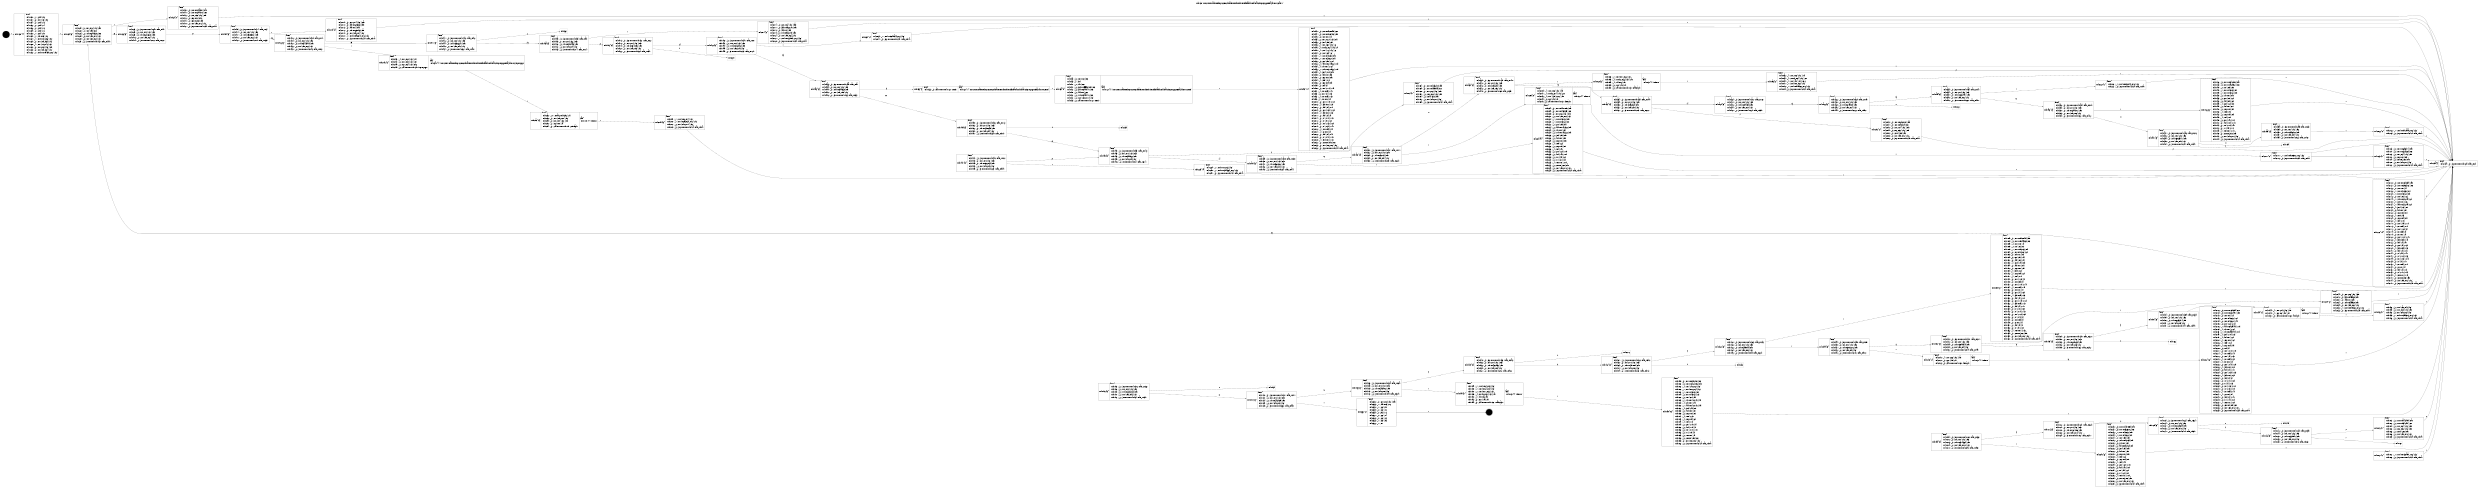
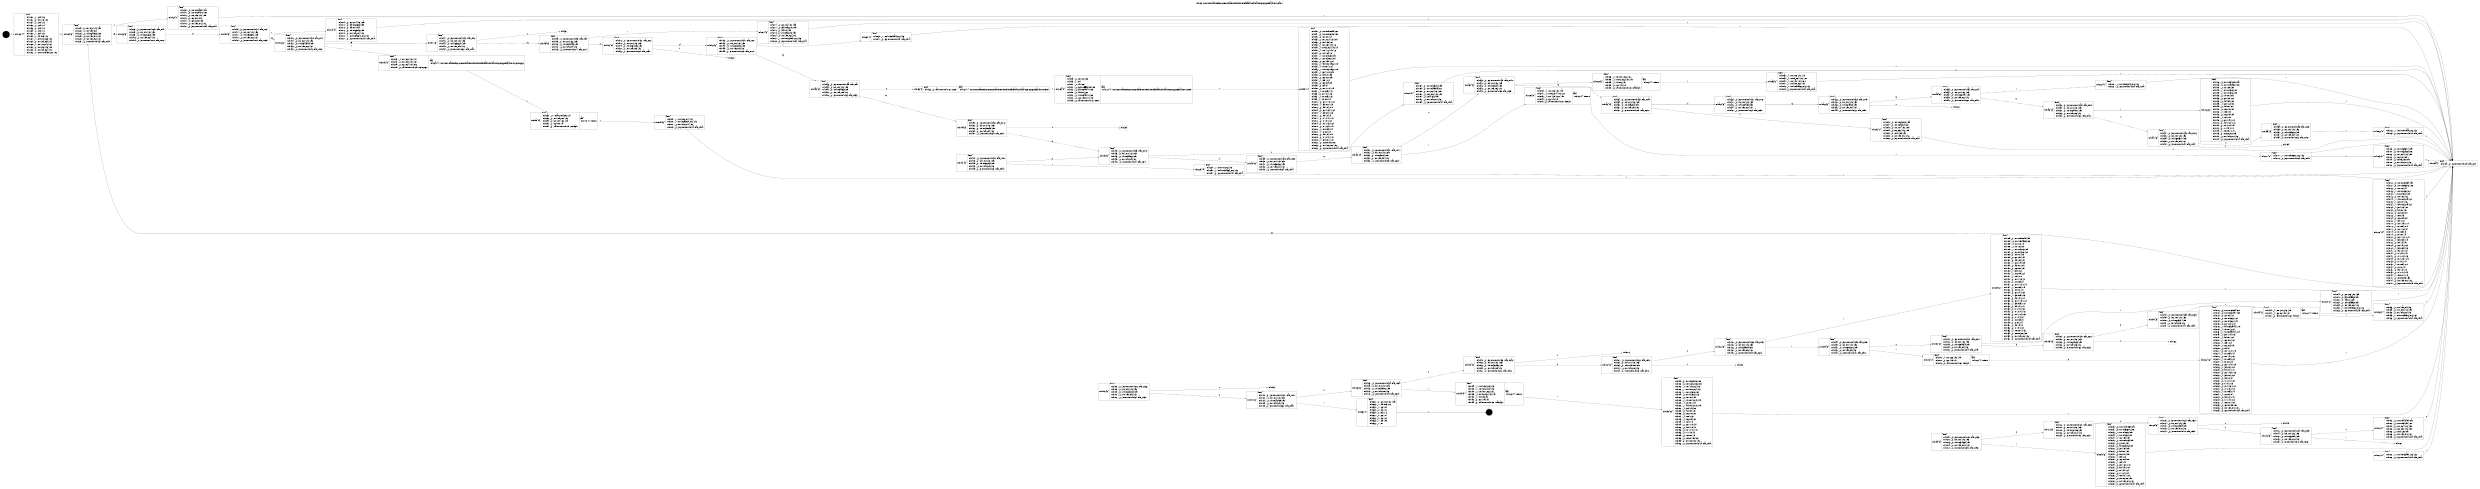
(1558, 139) -> none
